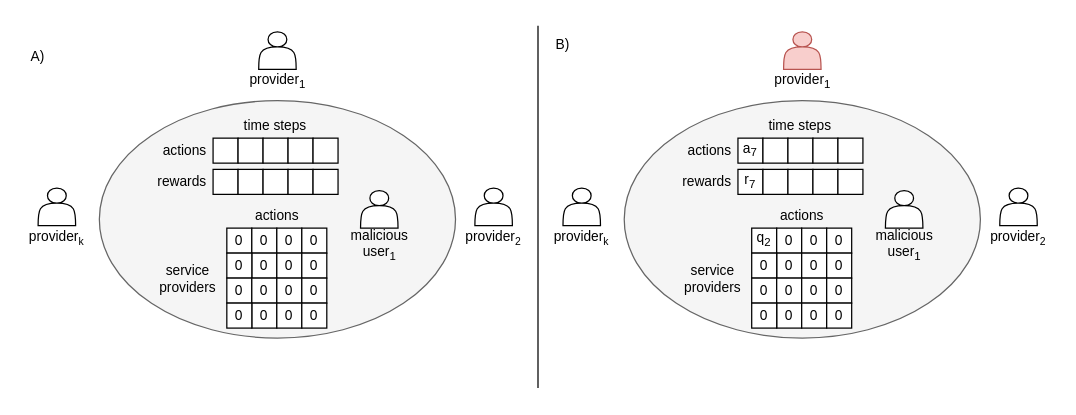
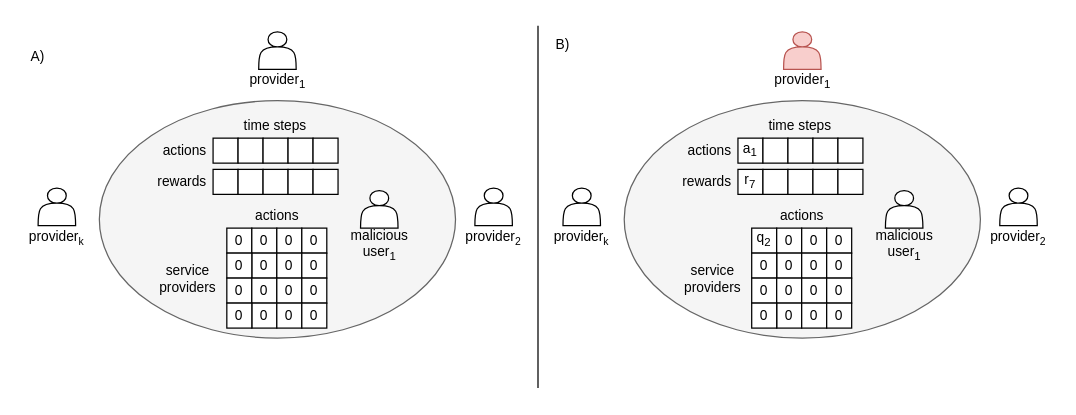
(751, 151) -> (751, 151)
